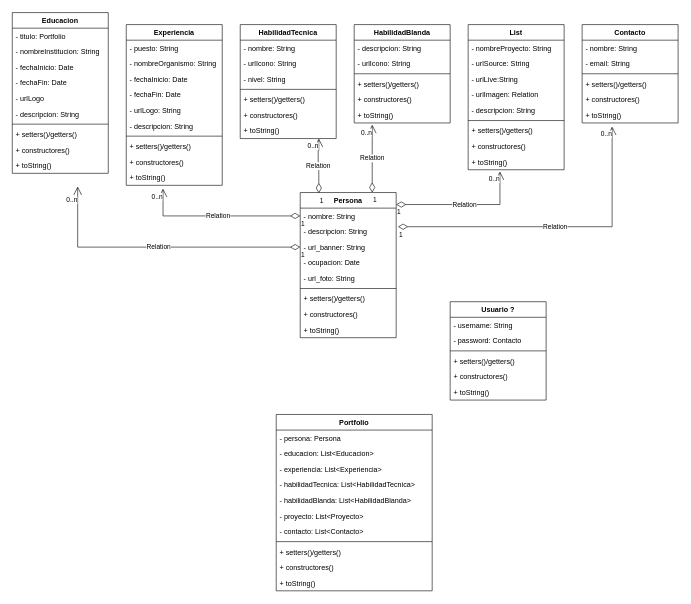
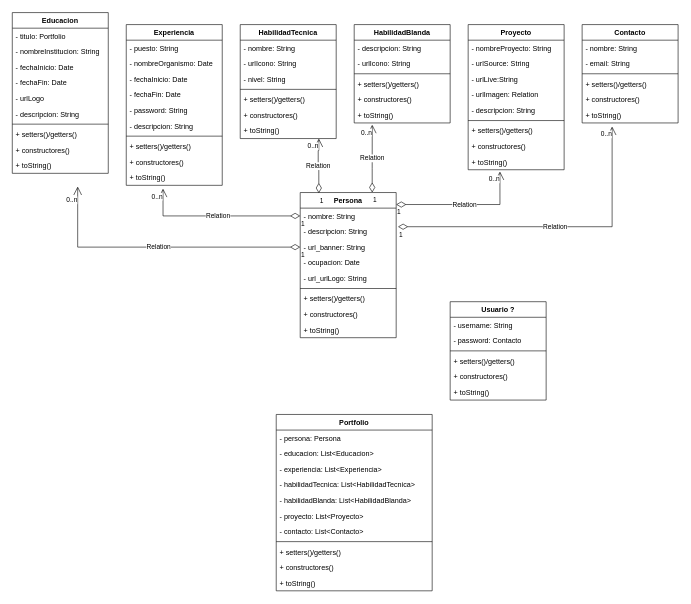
(516, 32) -> (516, 32)
(175, 64) -> (172, 64)
(159, 110) -> (162, 110)
(335, 278) -> (340, 278)
